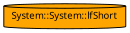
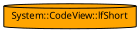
(65, 16) -> (70, 16)
